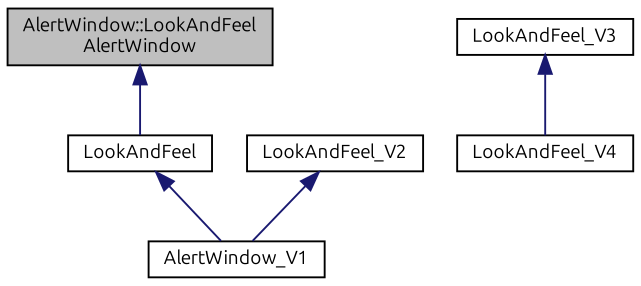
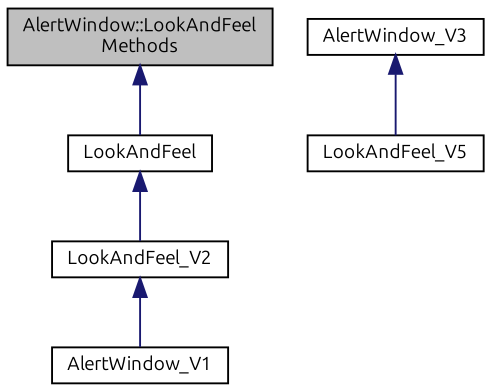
(140, 37) -> (140, 37)
(545, 37) -> (396, 37)
(545, 153) -> (396, 153)
(195, 213) -> (140, 216)
